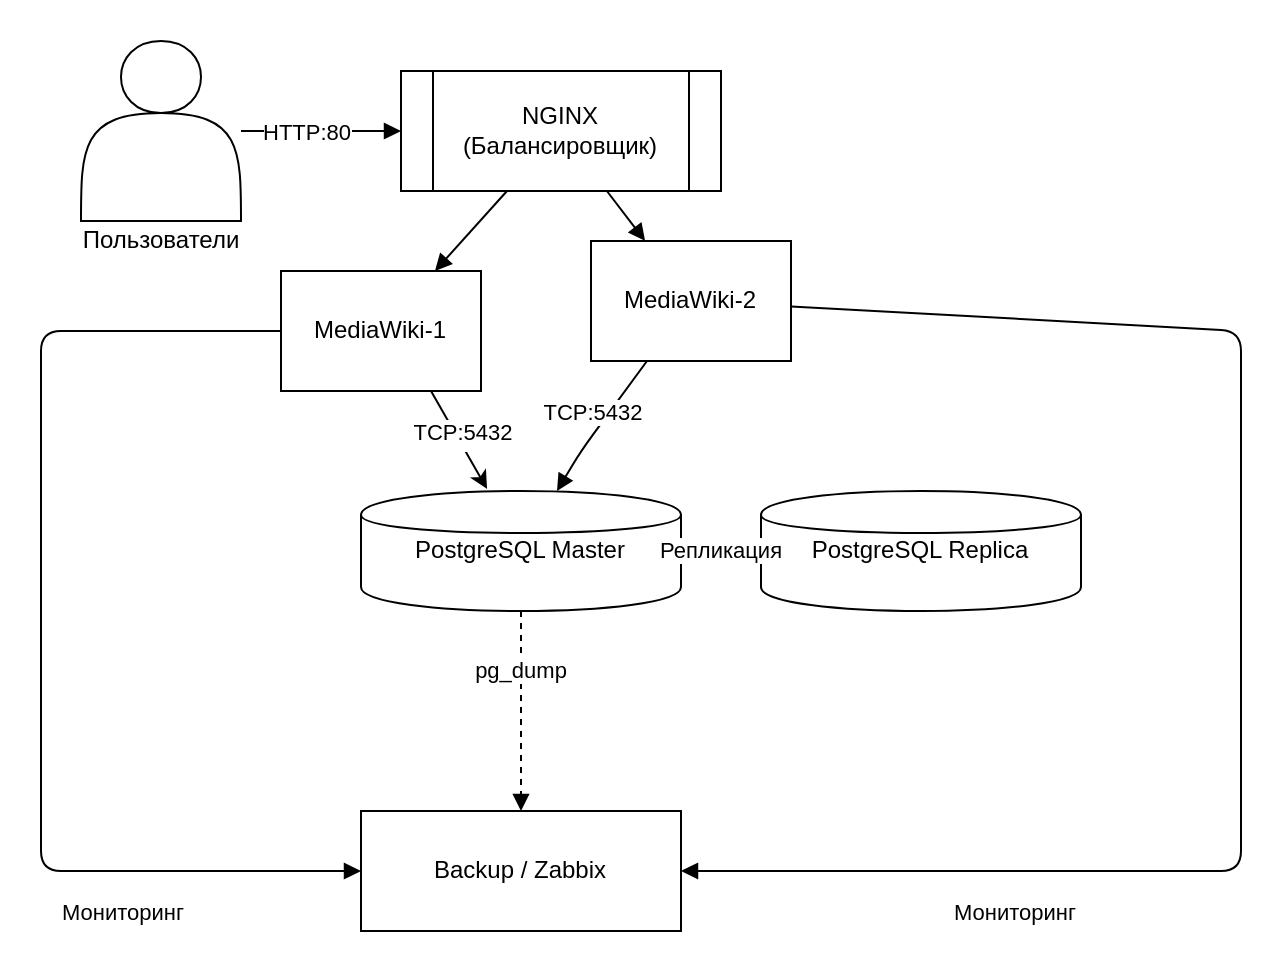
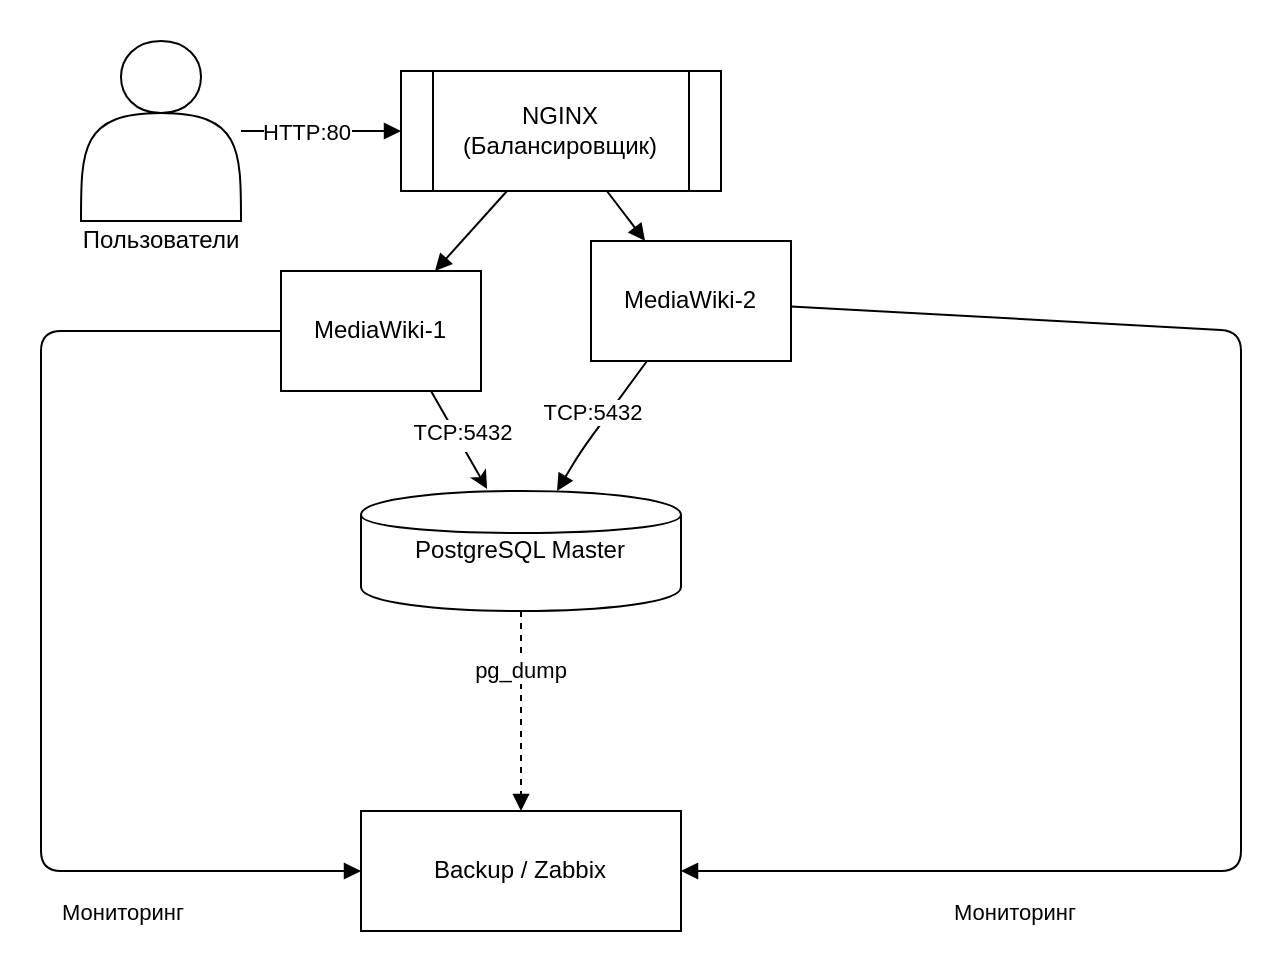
(712, 551) -> none
(921, 551) -> none
